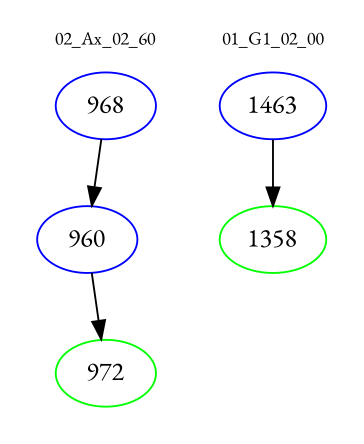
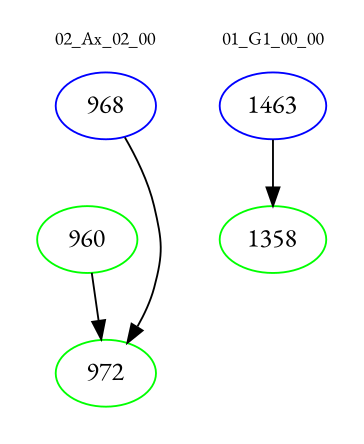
(106, 40) -> (106, 40)
(273, 40) -> (273, 40)
(98, 163) -> (159, 231)
(87, 240) -> (87, 240)
